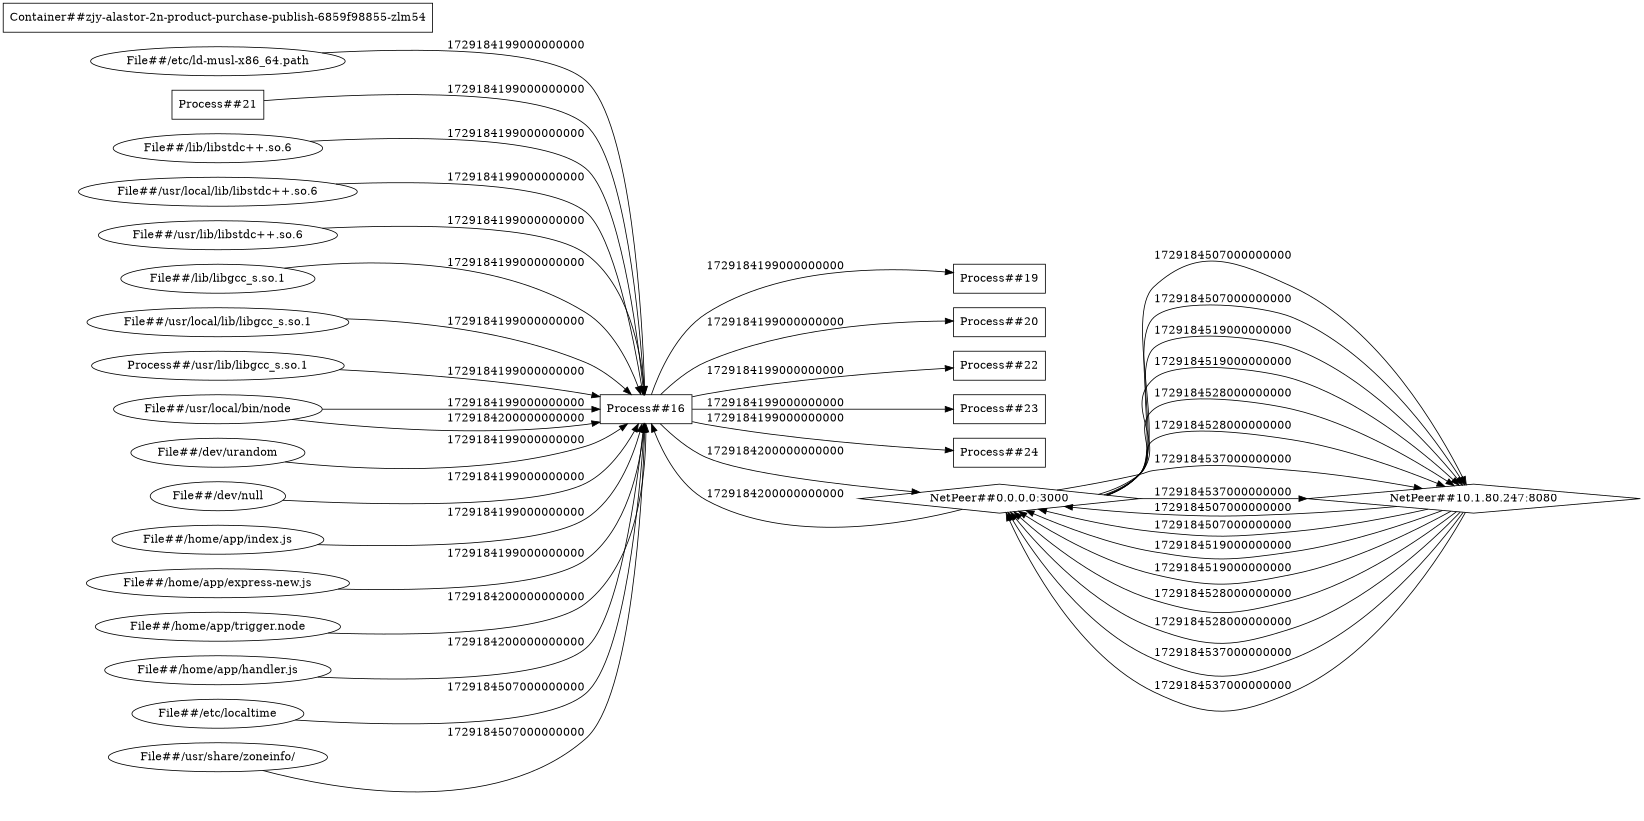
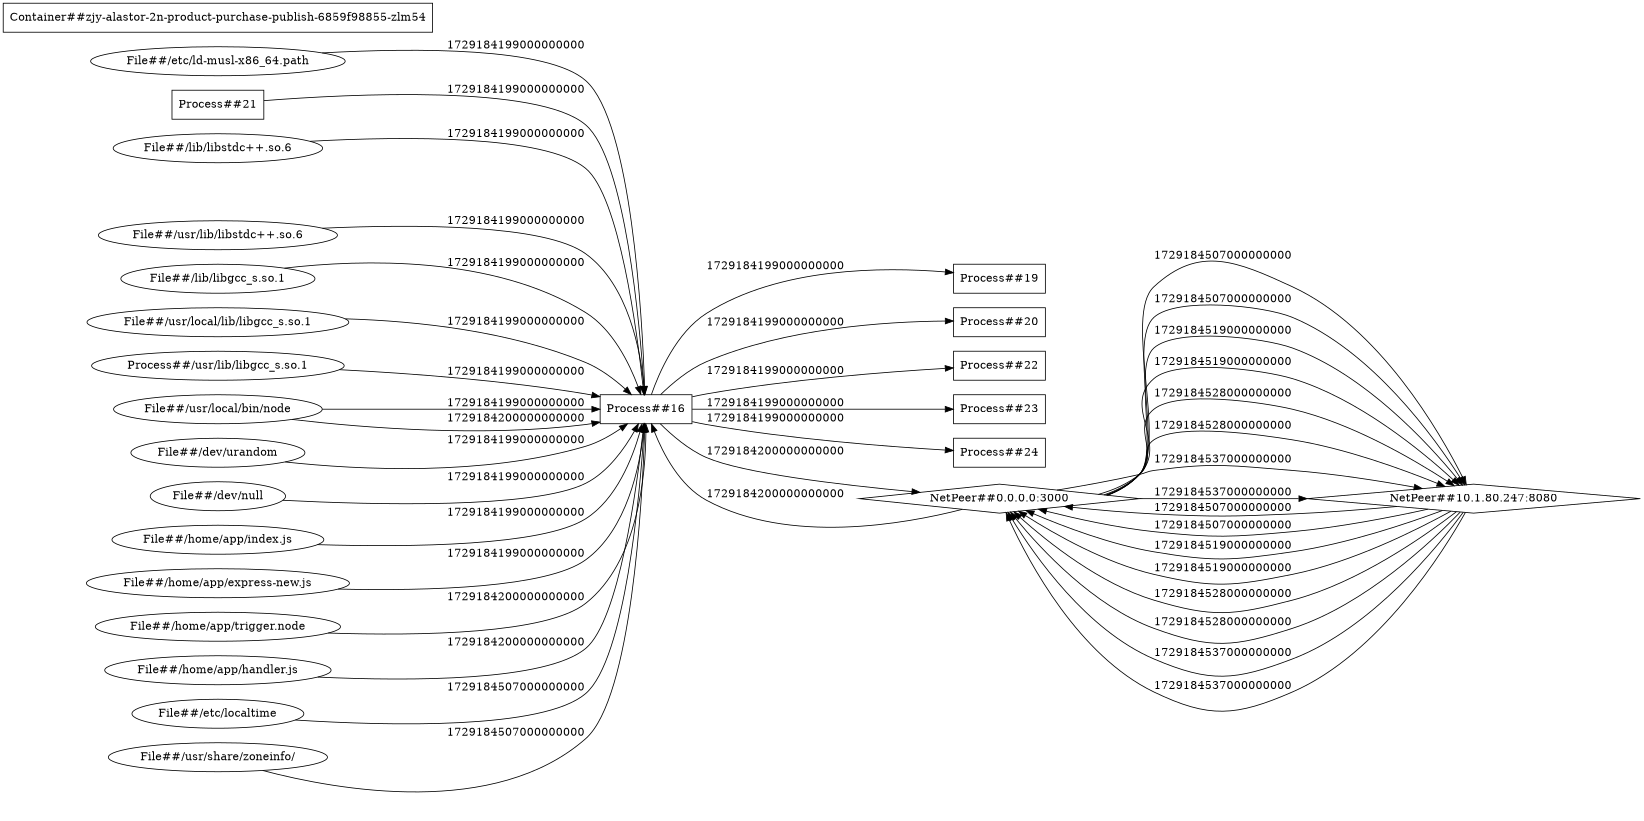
(218, 192) -> none
